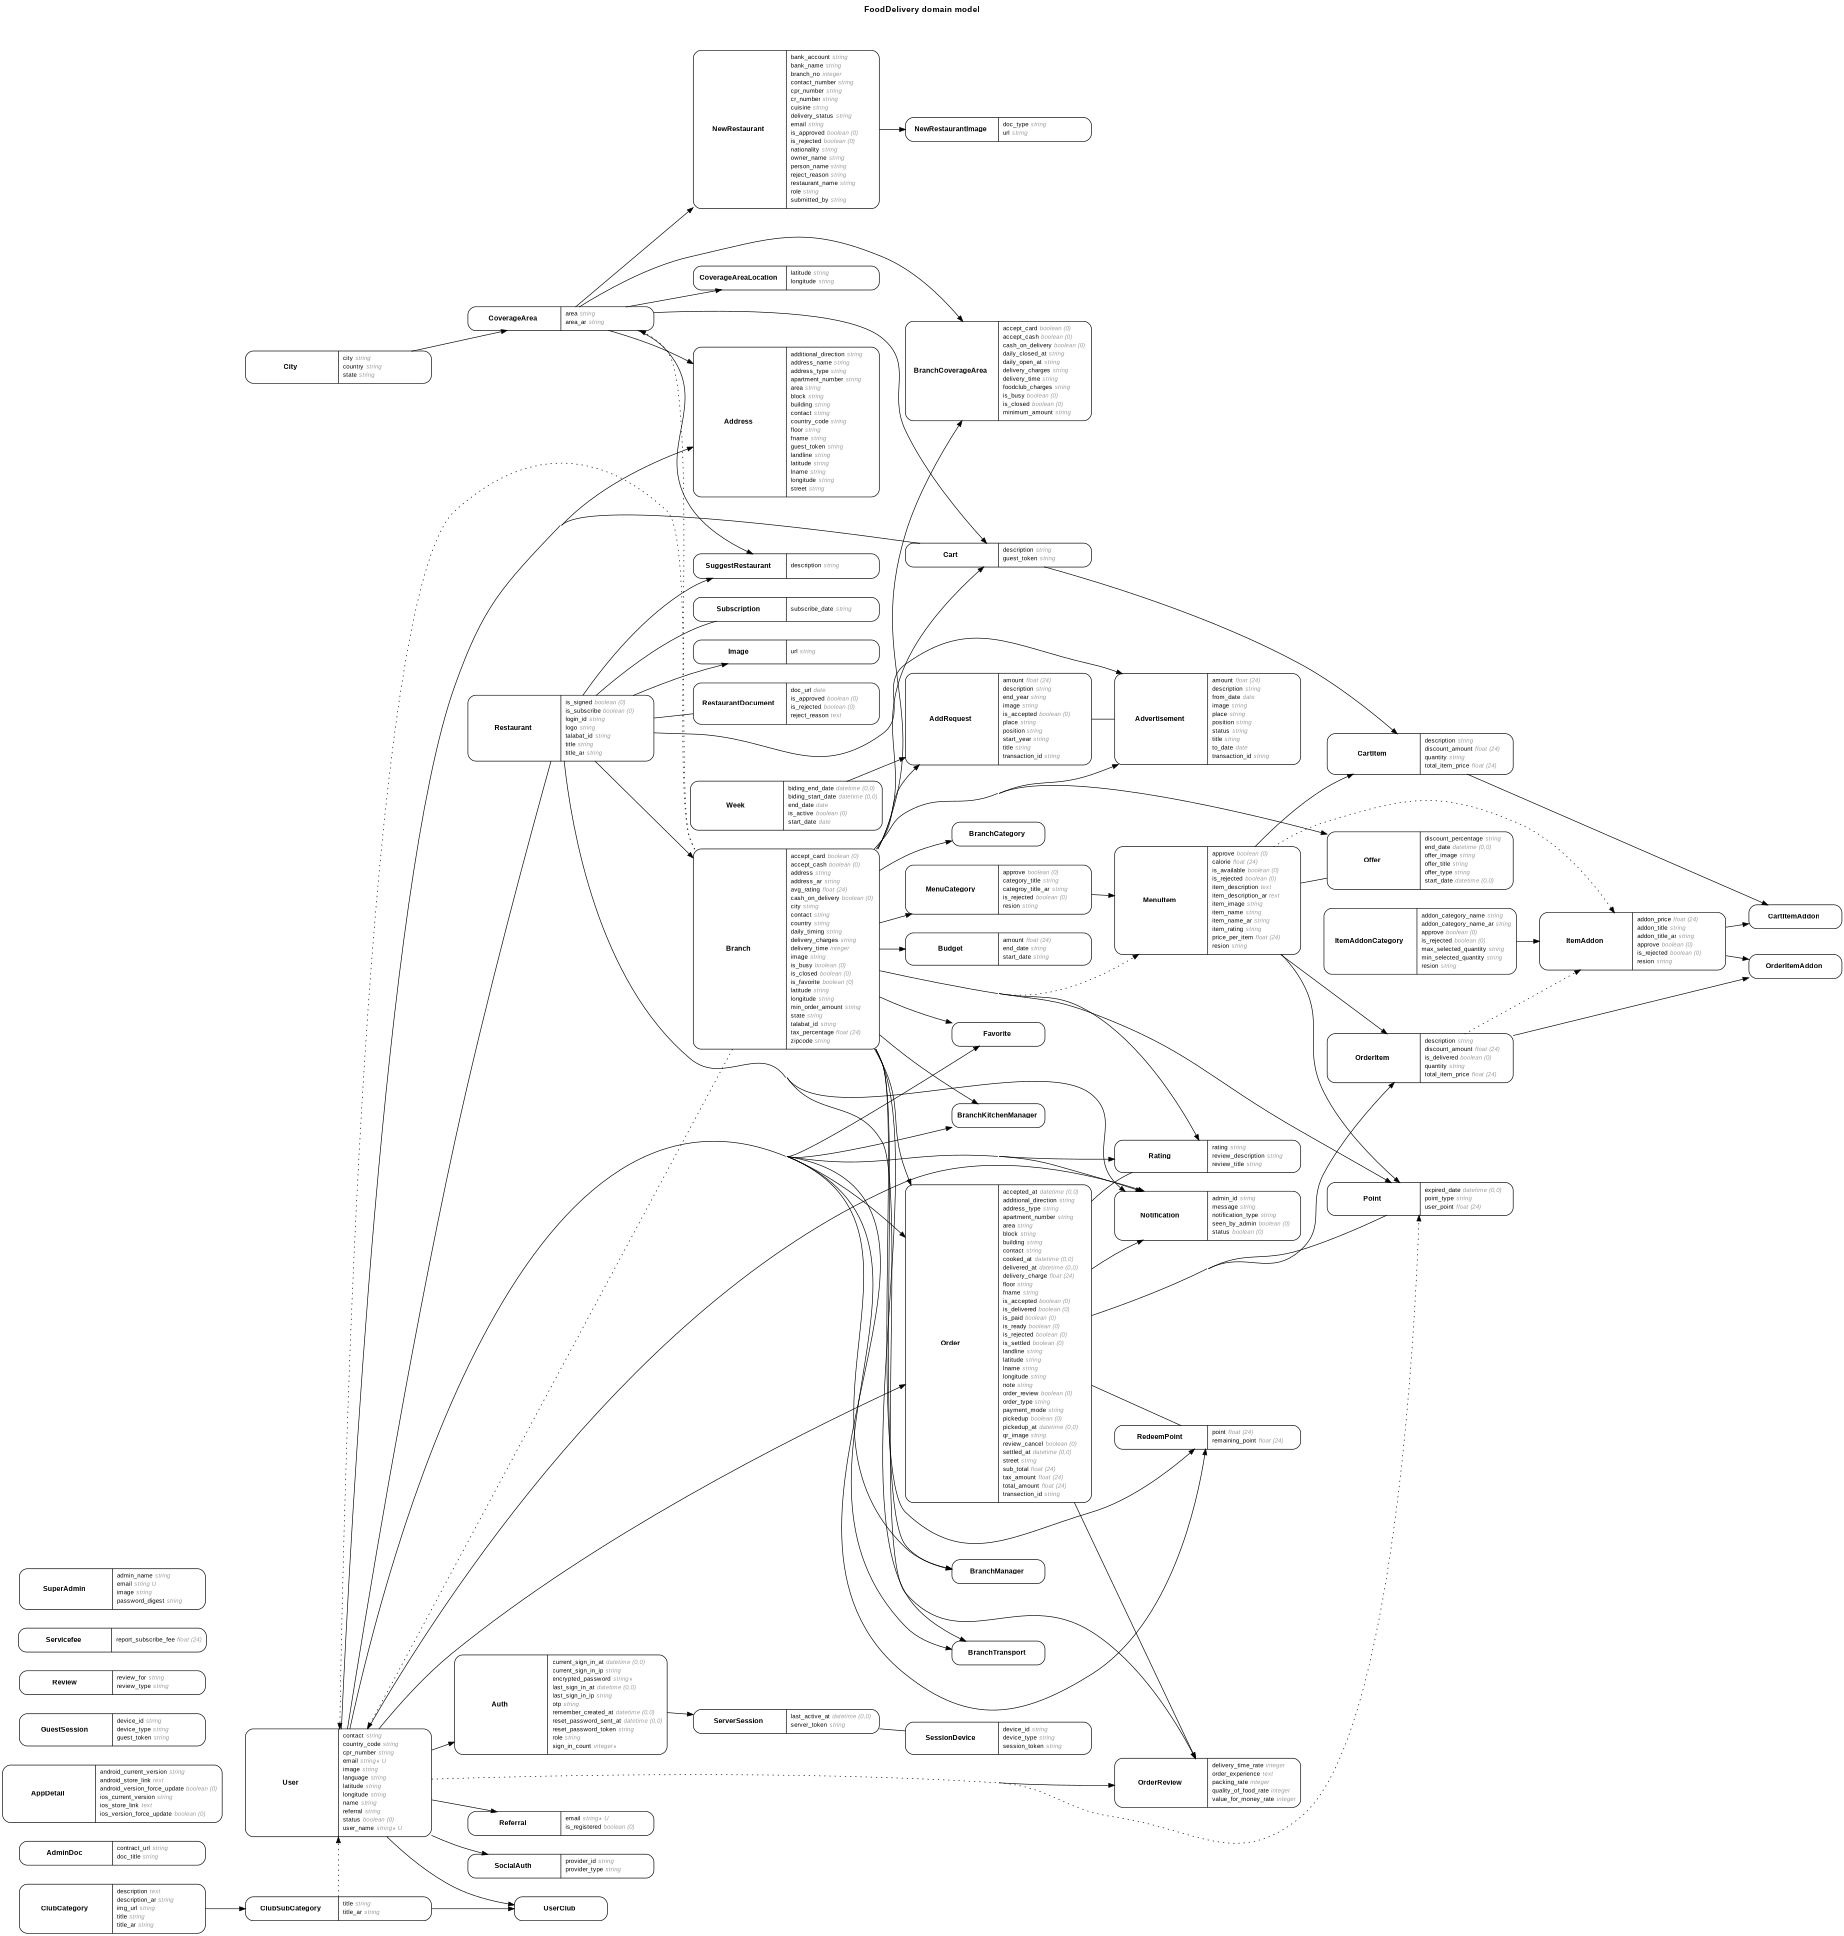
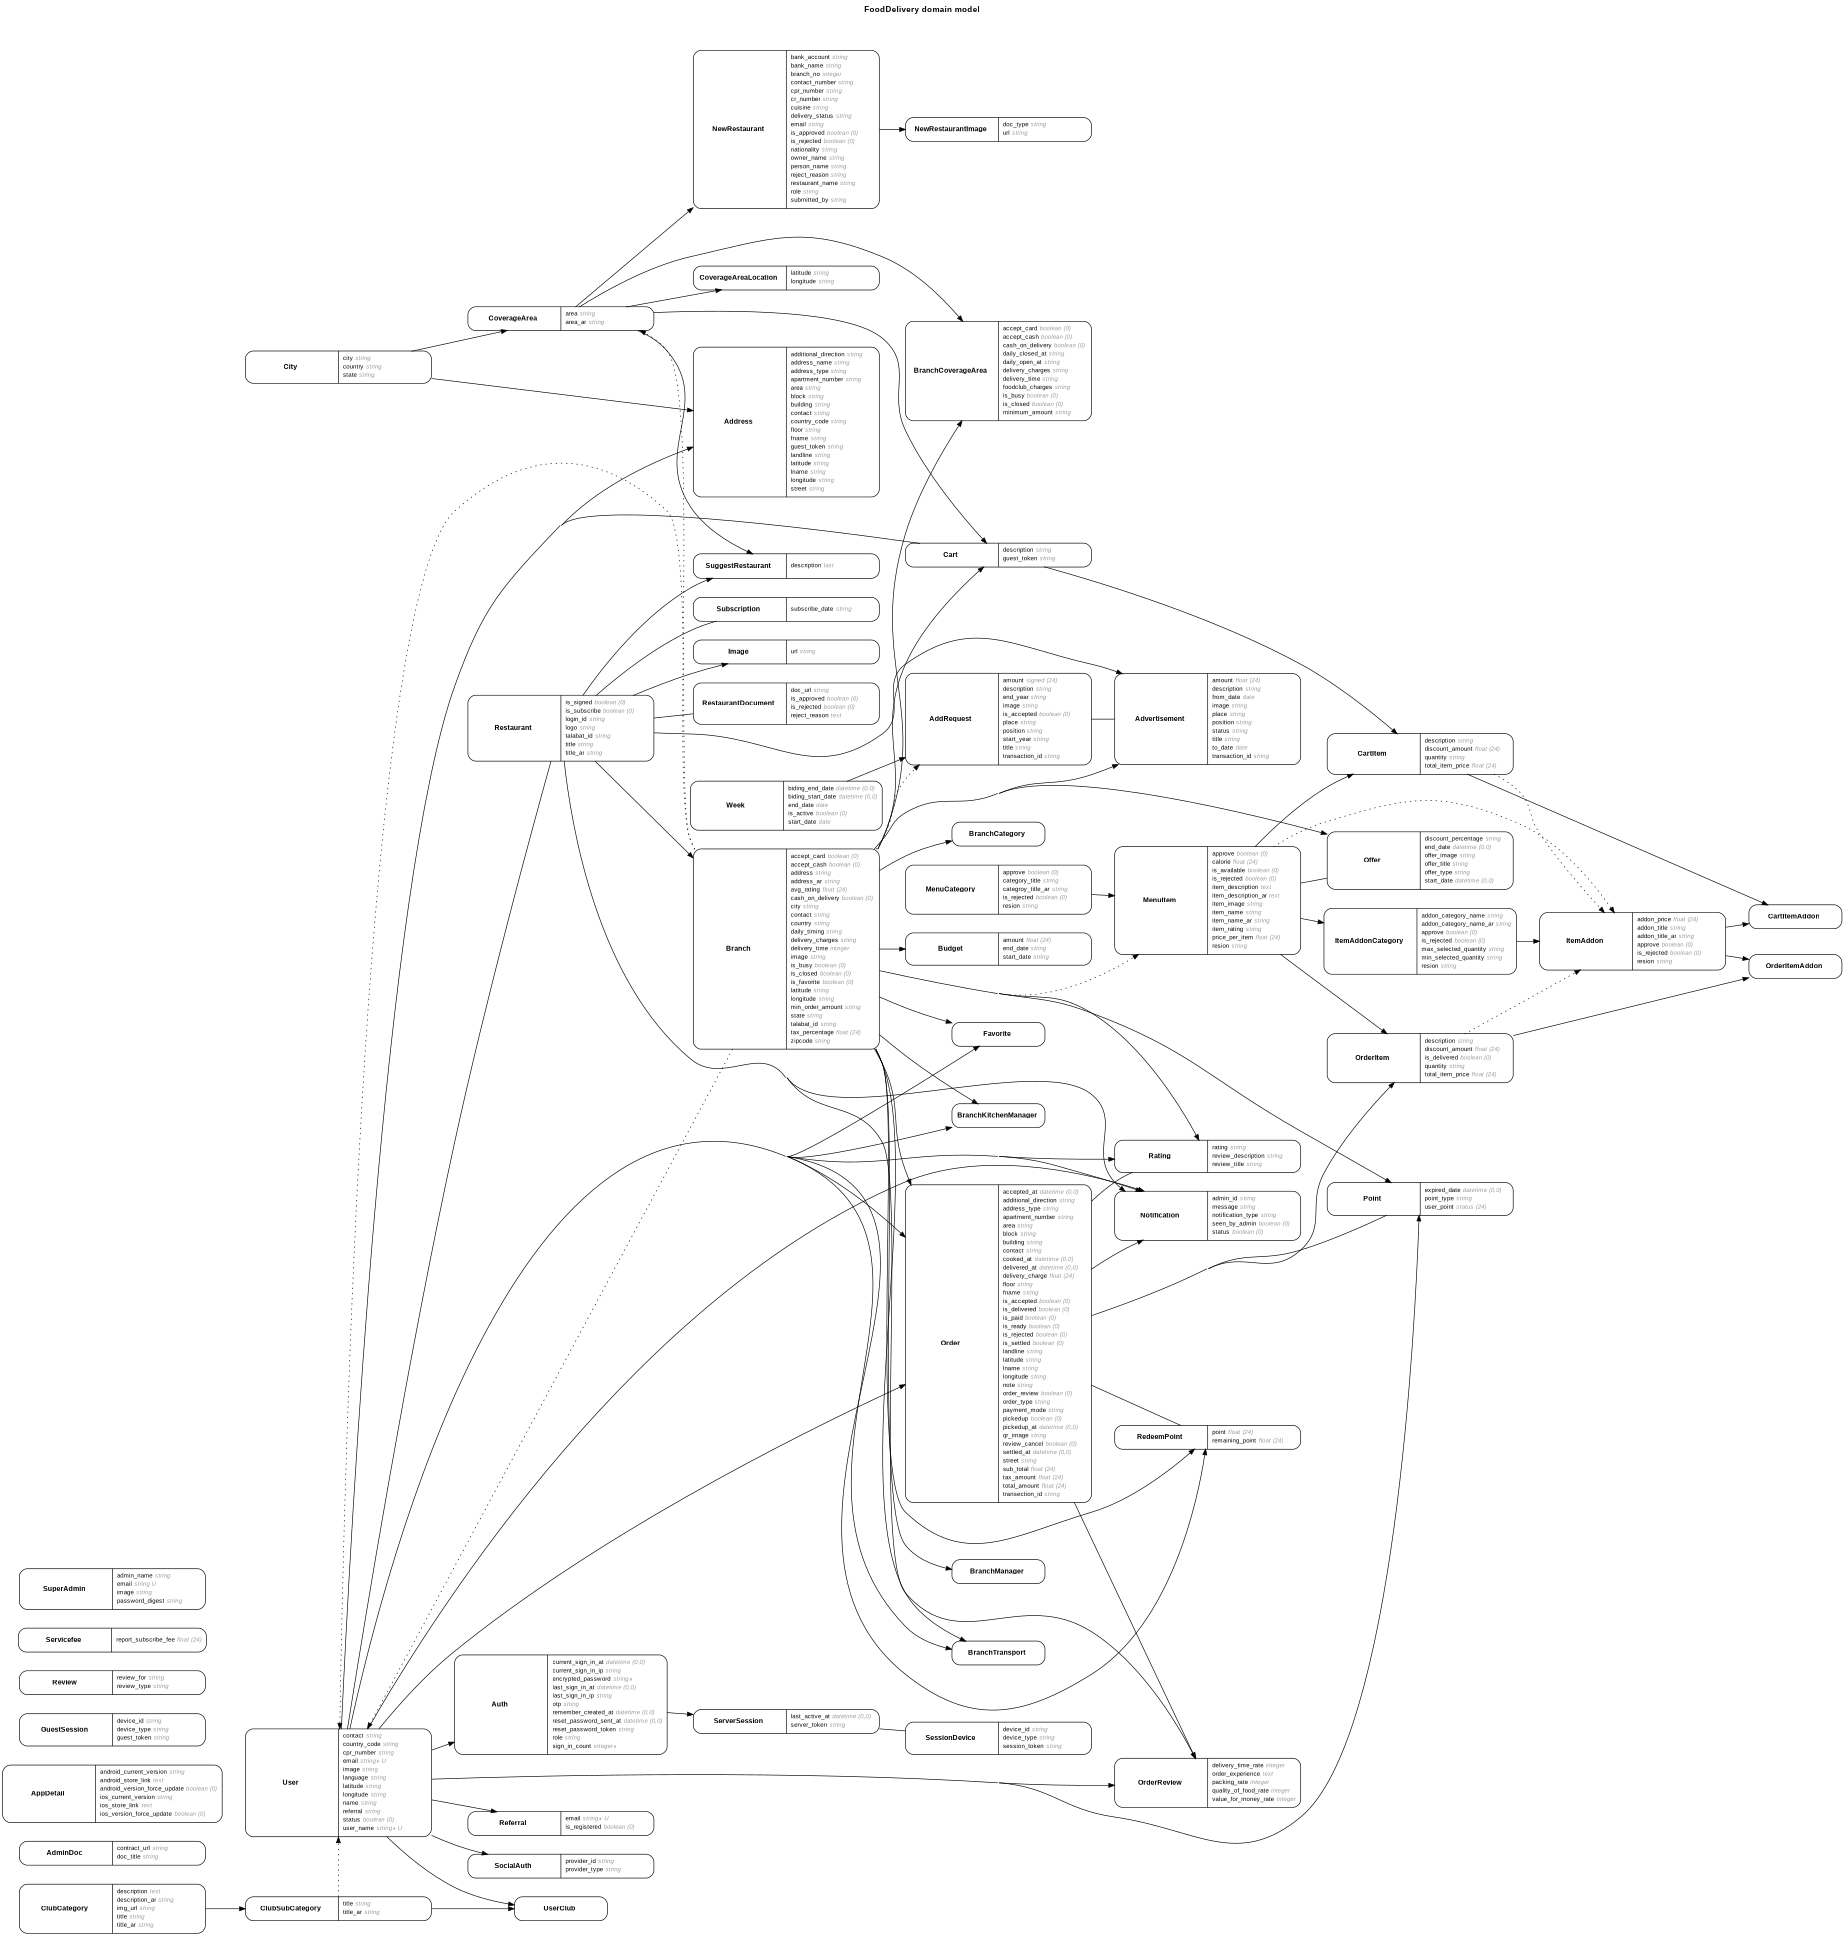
(649, 344) -> (559, 394)
(832, 565) -> (829, 565)
(1039, 680) -> (1042, 680)
(820, 690) -> (822, 690)
(893, 807) -> (893, 807)
none -> (1550, 848)
(893, 919) -> none
(1317, 1076) -> (1310, 920)
(1469, 1207) -> (1472, 1207)
(857, 1365) -> none
(715, 1775) -> (715, 1775)
